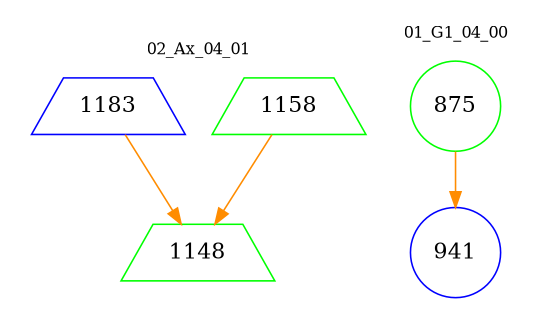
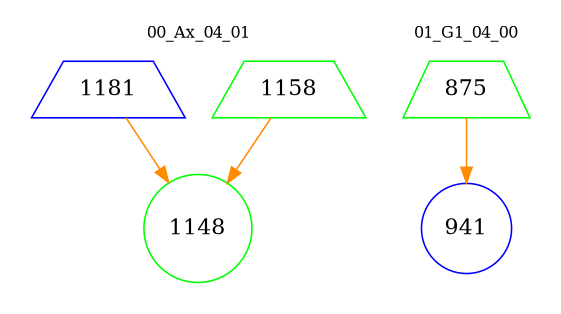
(199, 50) -> (199, 34)
(108, 106) -> (108, 90)
(456, 106) -> (467, 90)
(198, 253) -> (198, 228)
